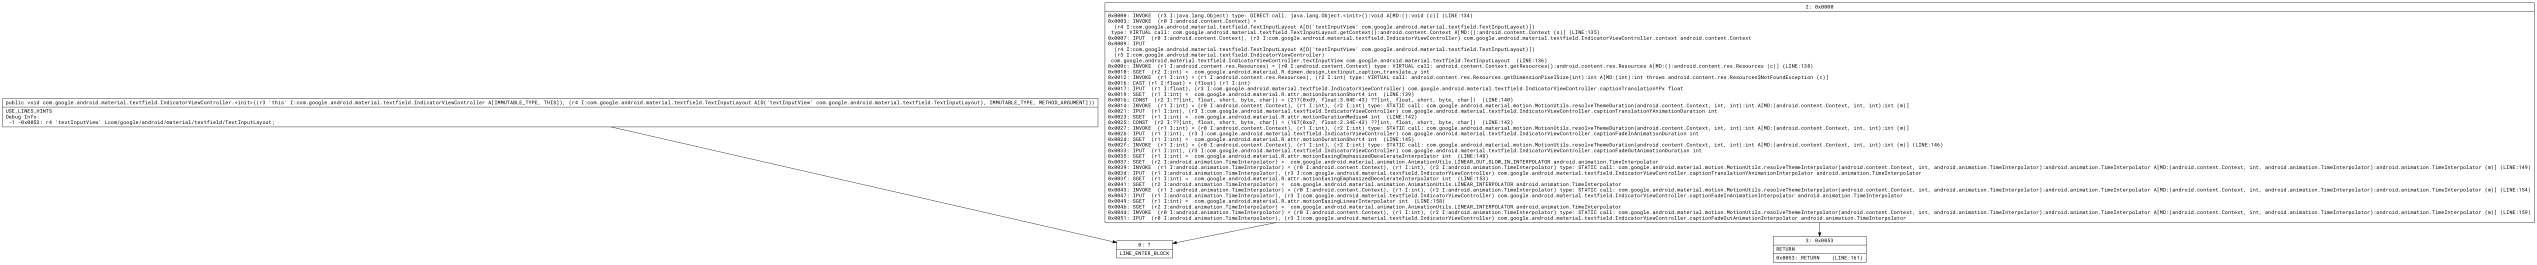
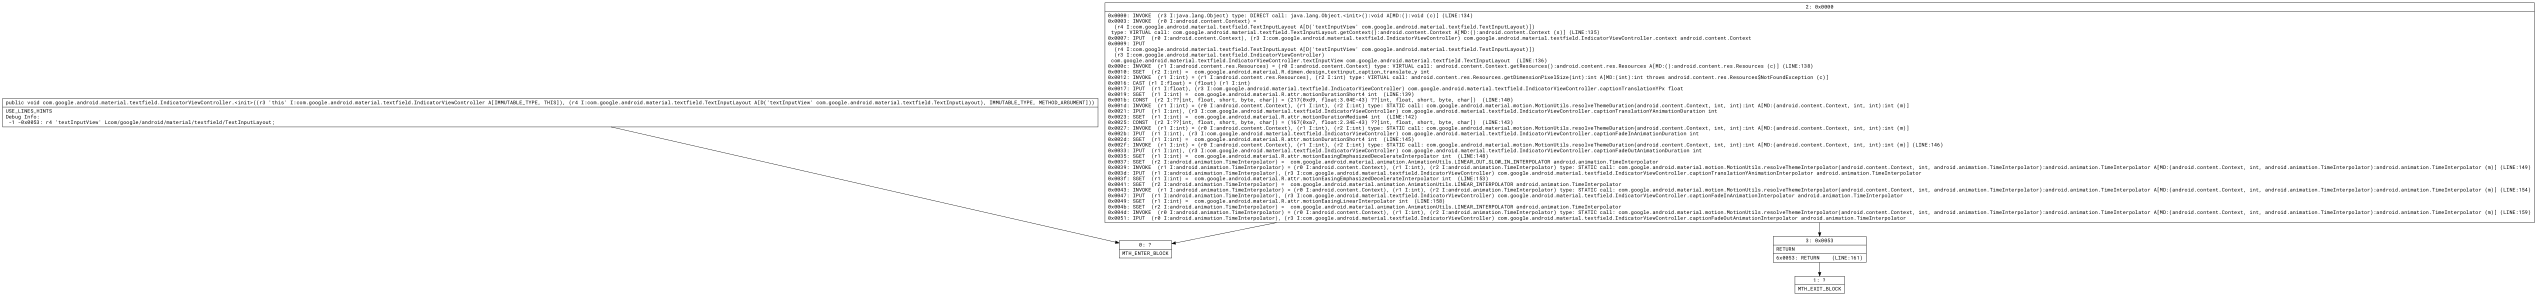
(1145, 254) -> (1145, 254)
(1820, 258) -> (1820, 258)
none -> (1820, 285)
